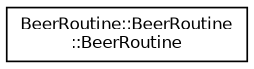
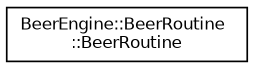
(127, 34) -> (127, 34)
